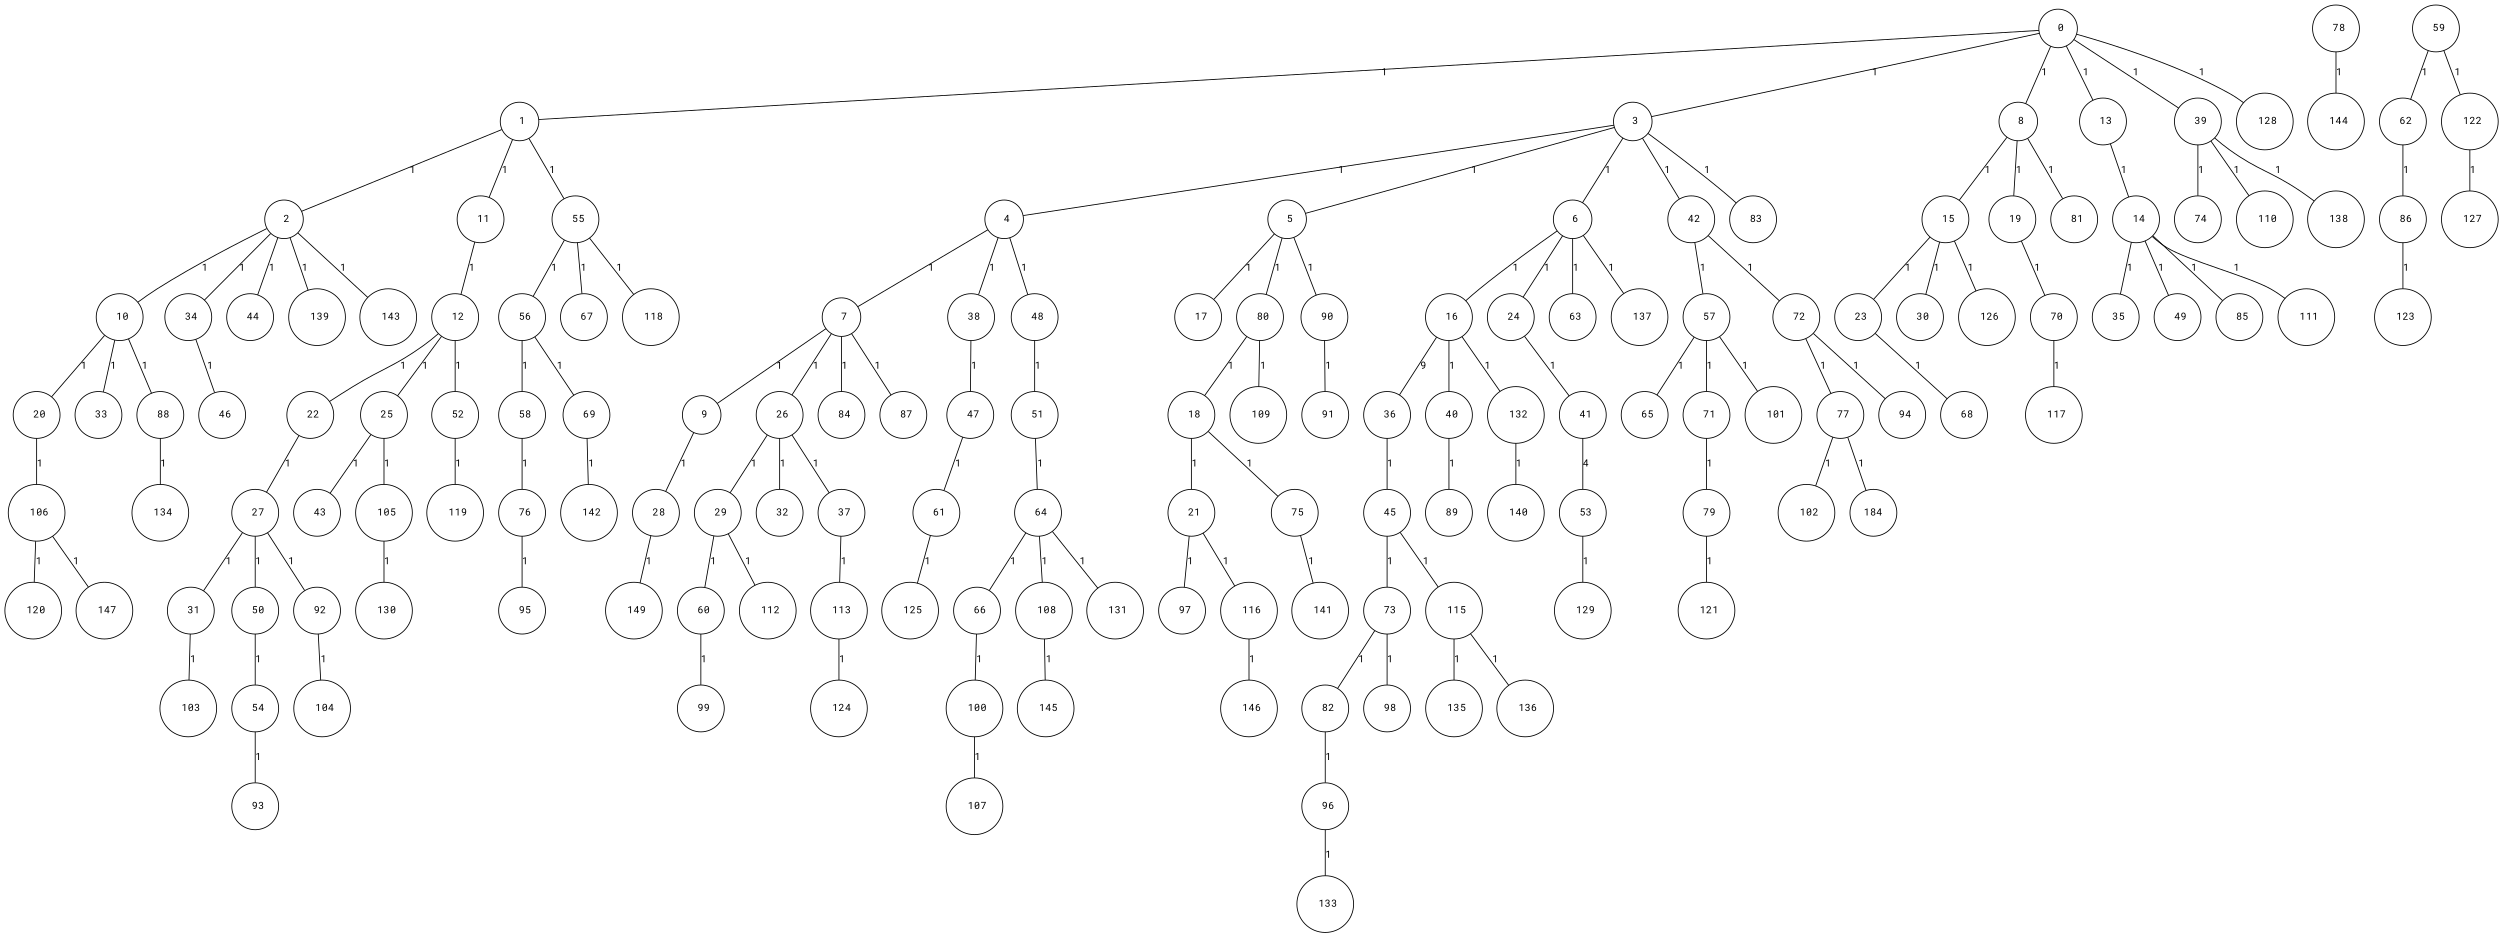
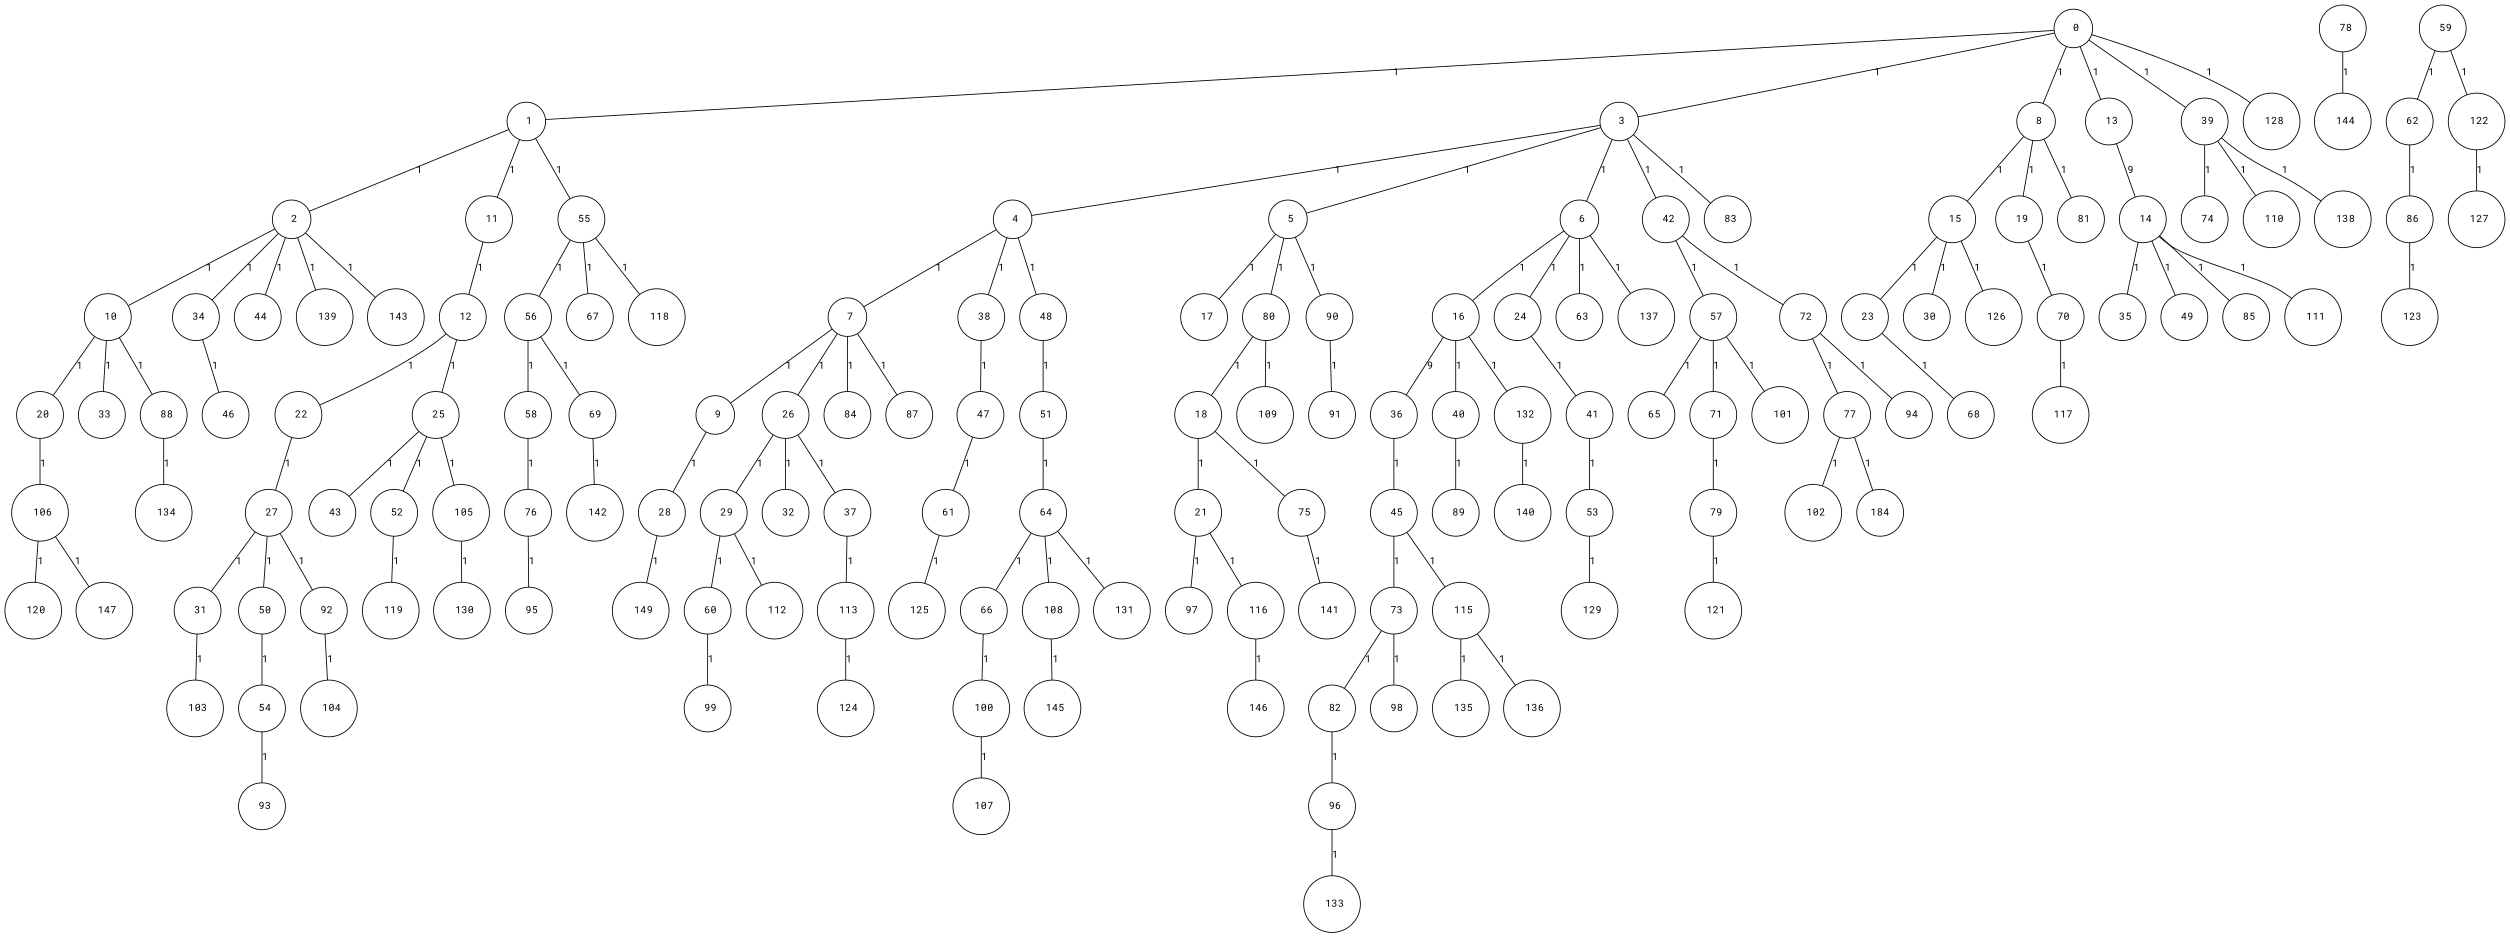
(2124, 170) -> (2131, 170)
(455, 366) -> (415, 464)
(1586, 464) -> (1593, 464)
